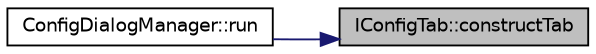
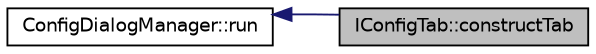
(297, 39) -> (315, 14)
